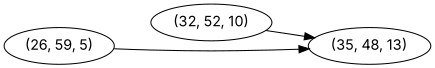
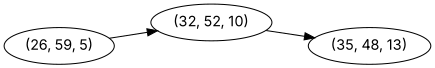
(206, 51) -> (128, 35)
